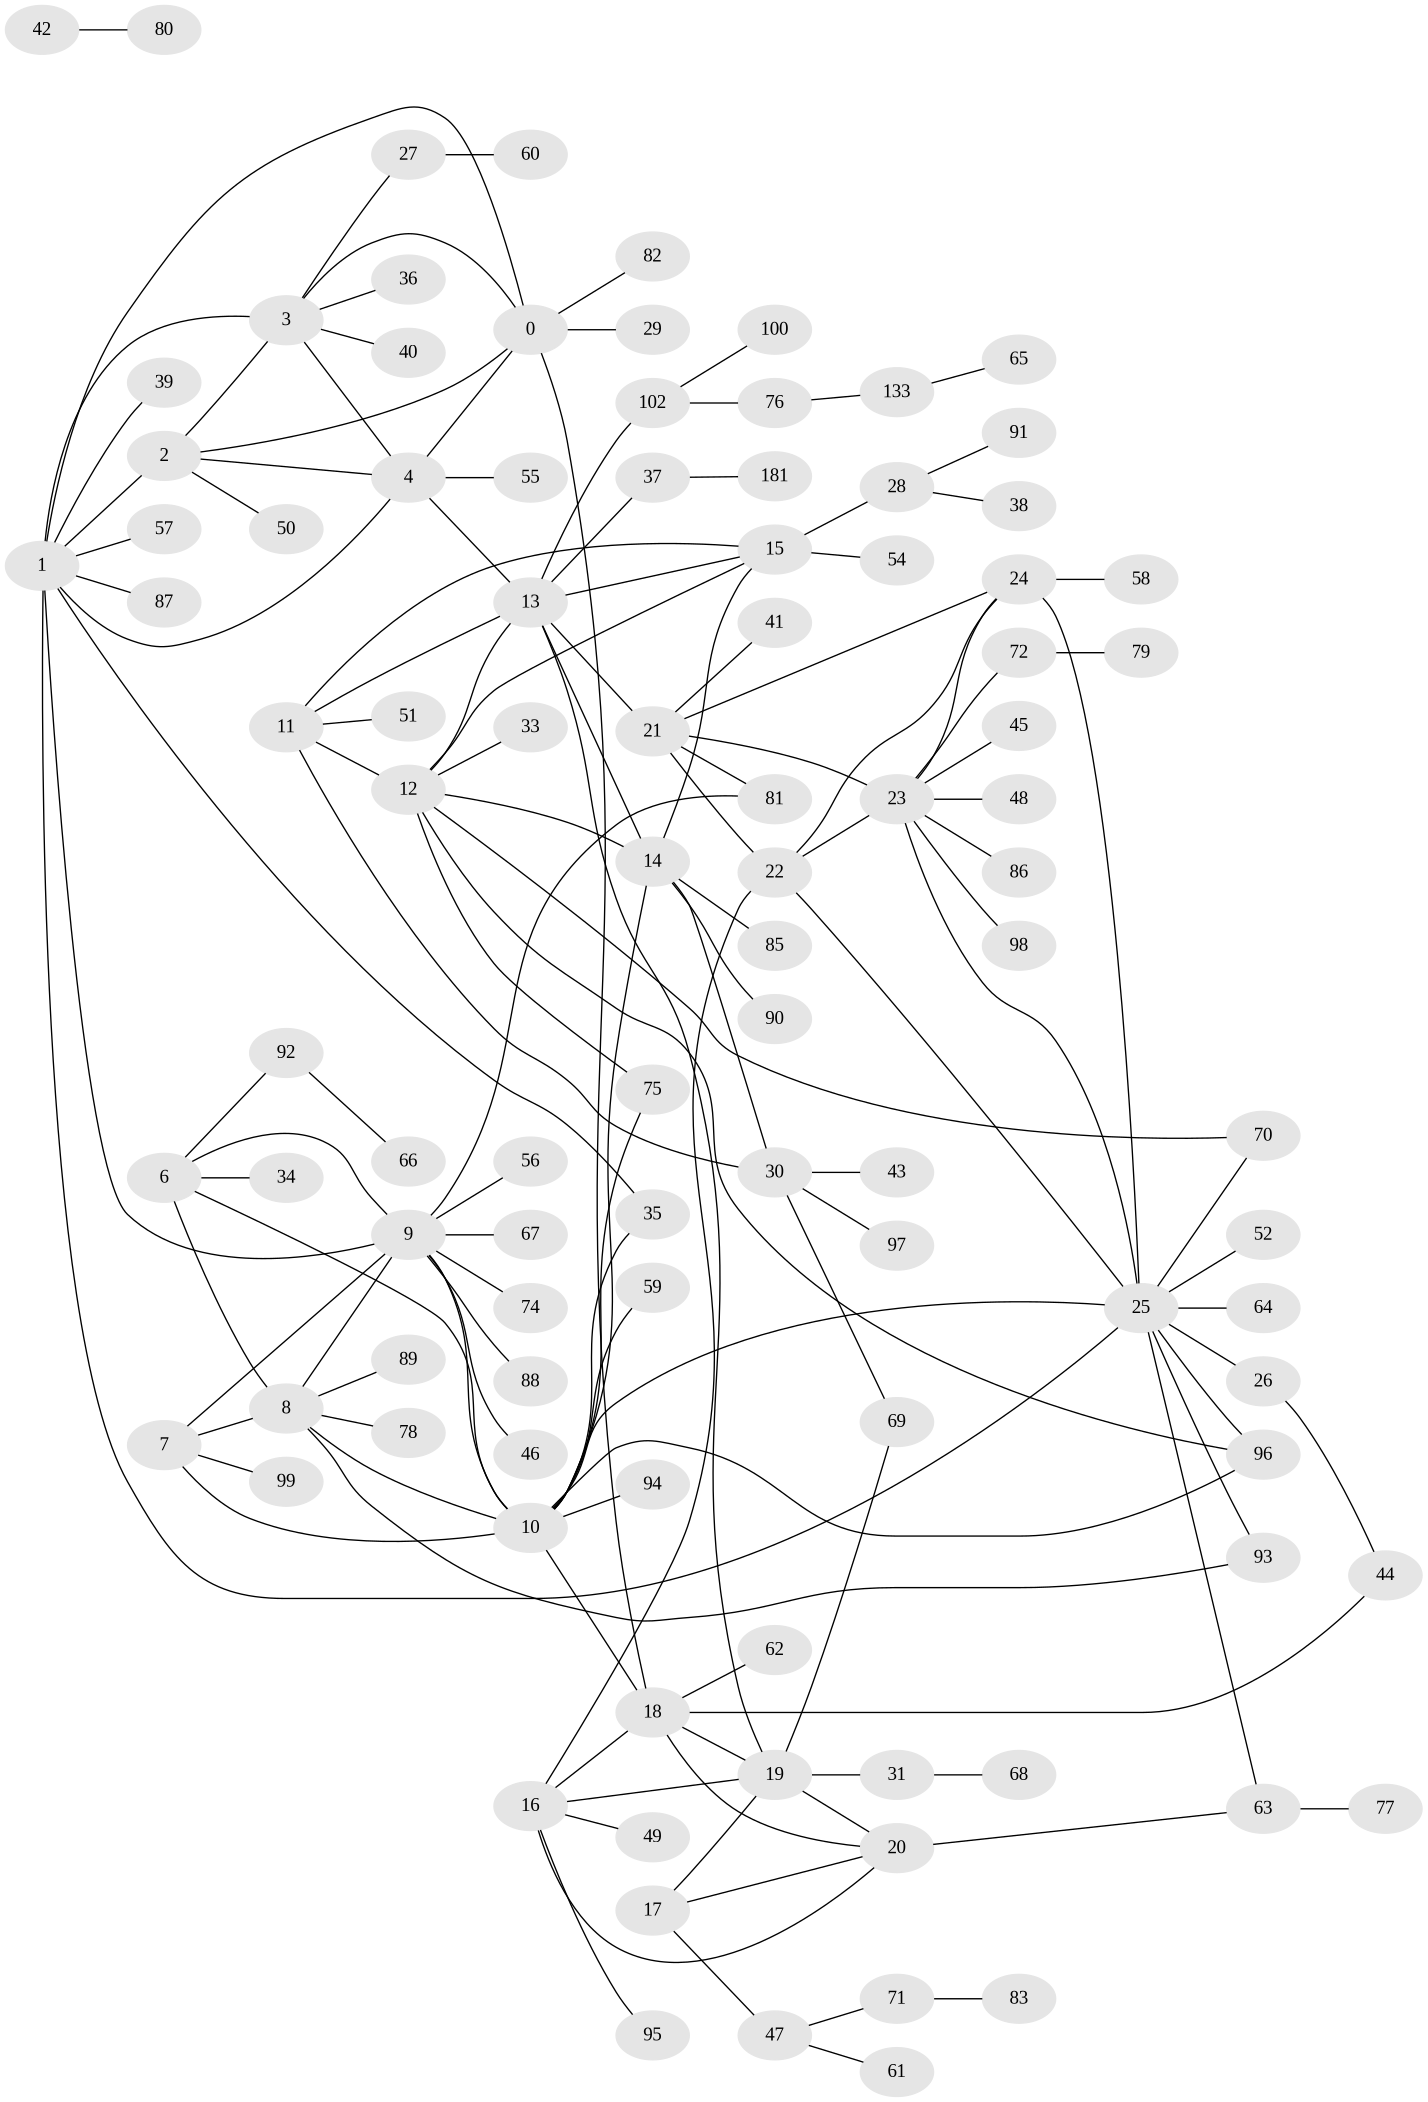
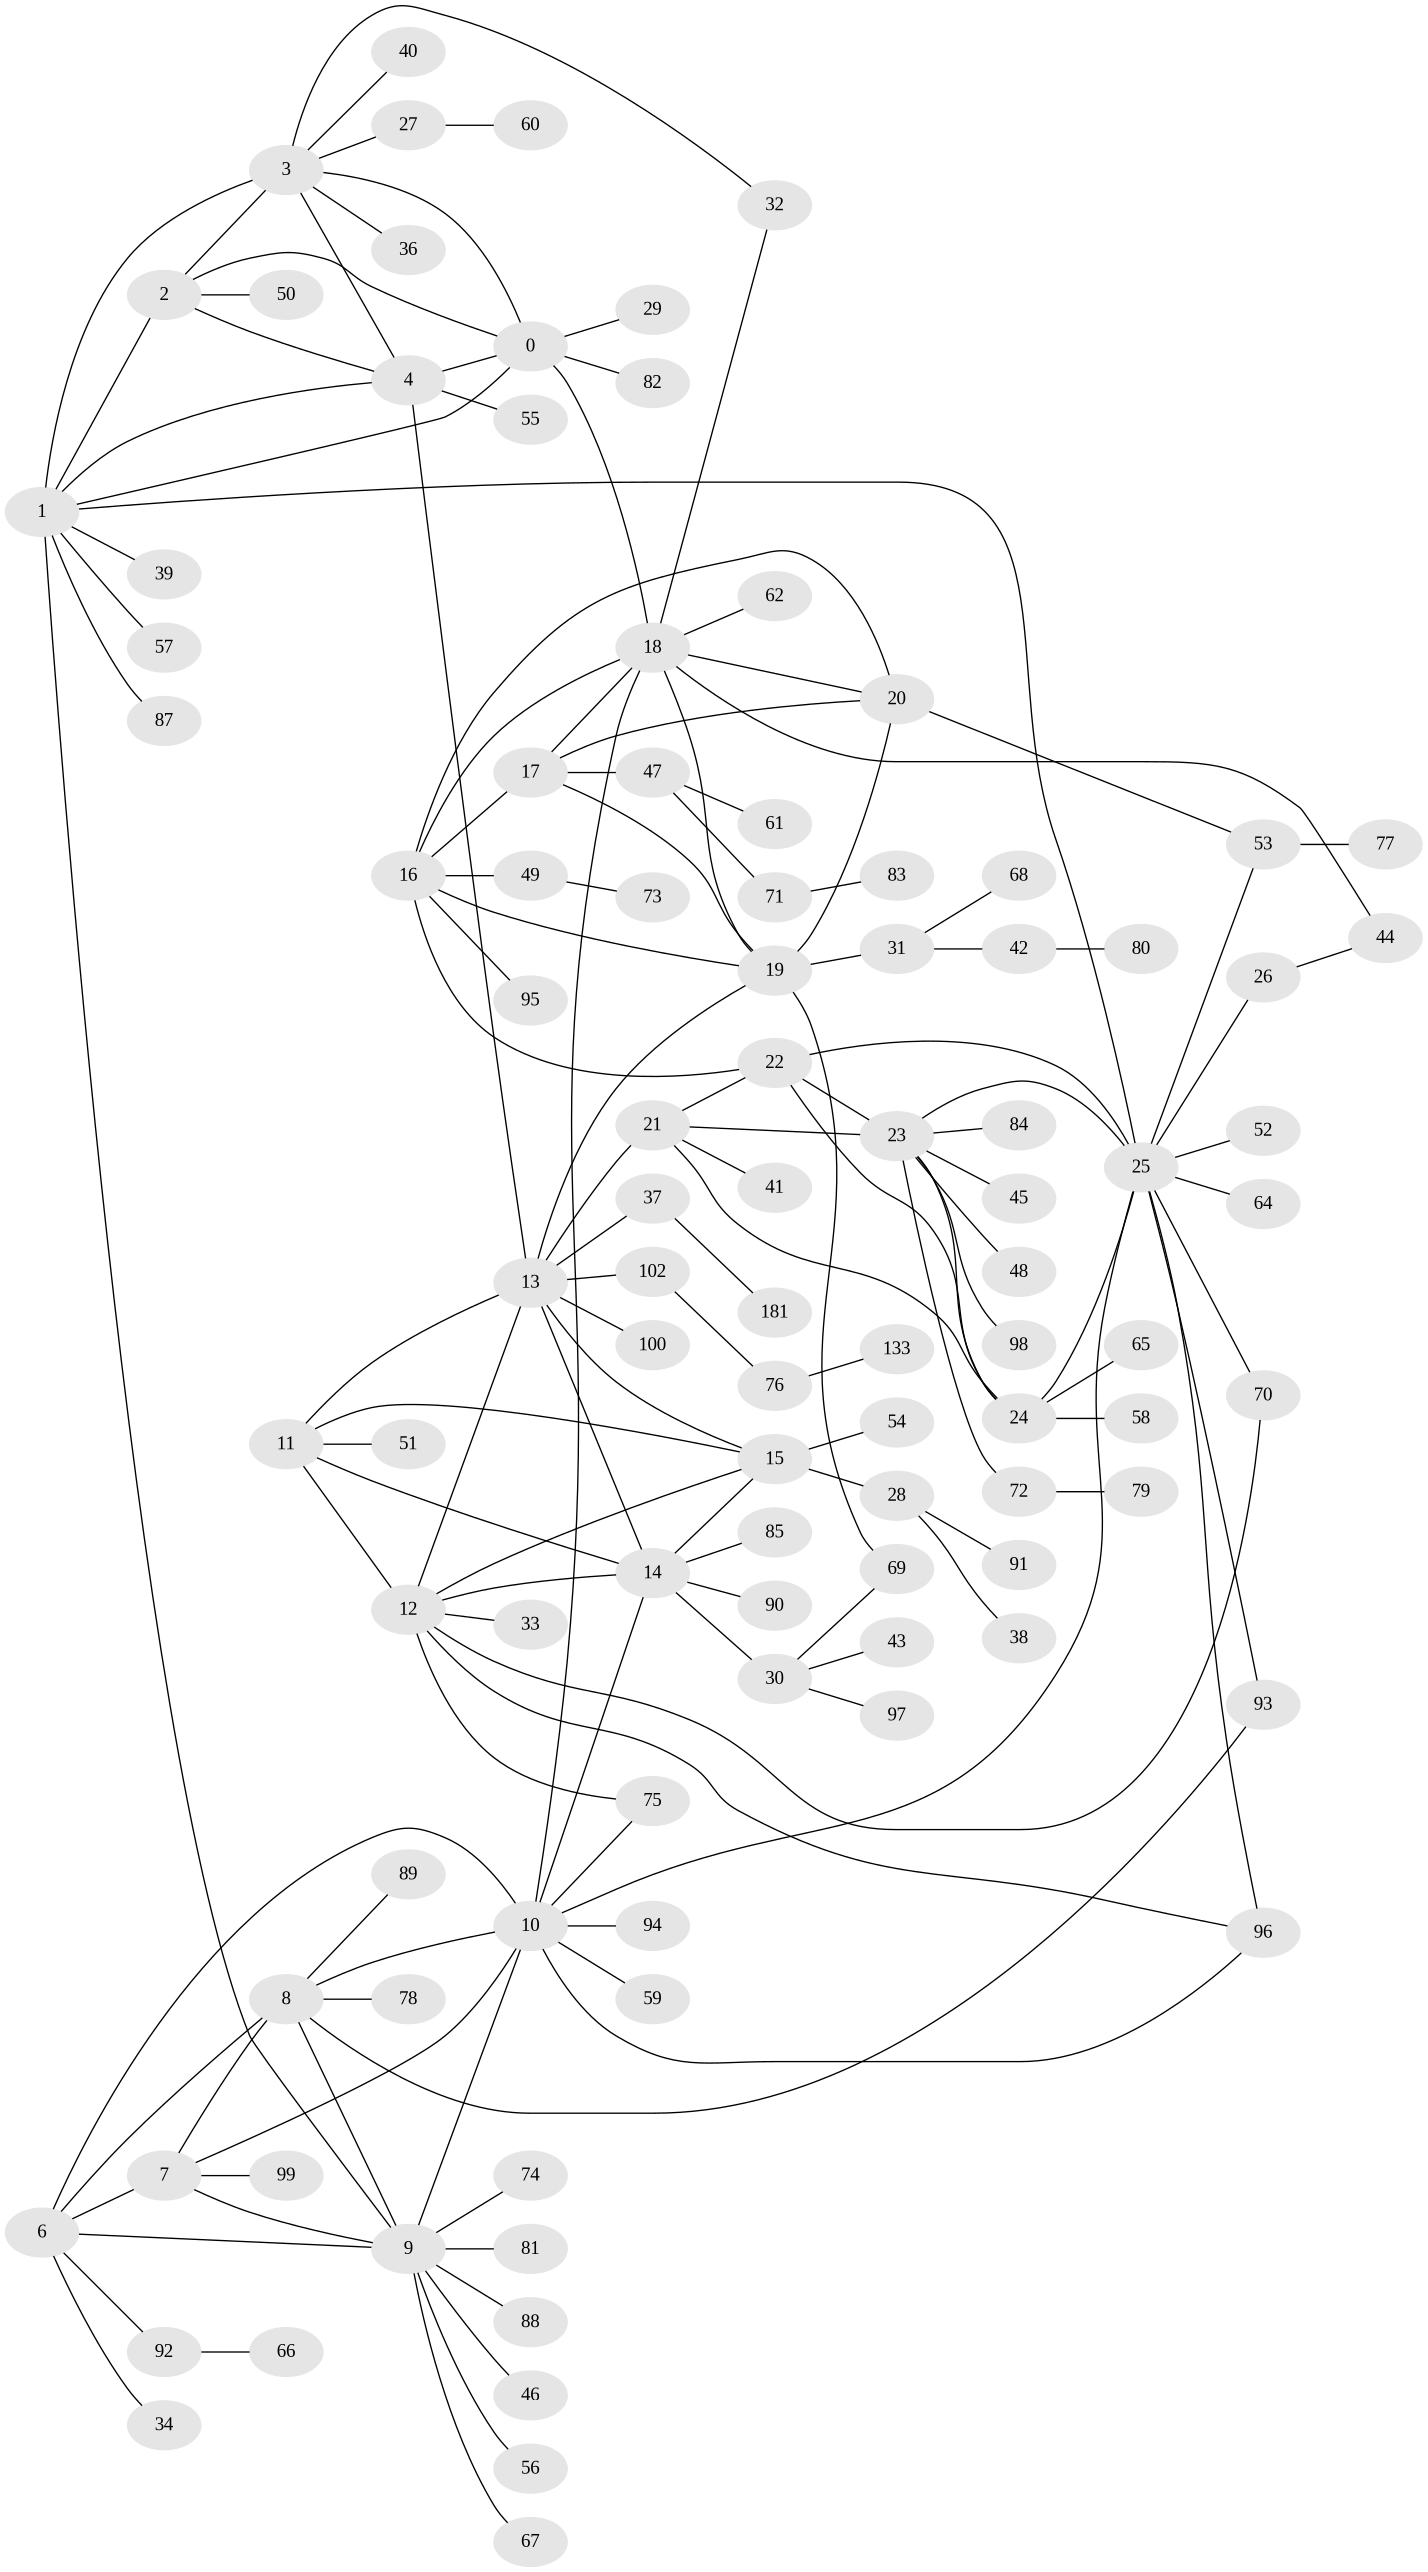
none -> (775, 205)
(714, 366) -> (592, 1314)
(958, 376) -> (1080, 1382)
none -> (592, 710)
(714, 765) -> none
none -> (475, 819)
(1019, 873) -> (1019, 1125)
none -> (653, 897)
none -> (958, 949)
(476, 1009) -> (466, 1515)
(653, 1214) -> none
(1263, 1809) -> (1263, 844)
none -> (103, 2204)
